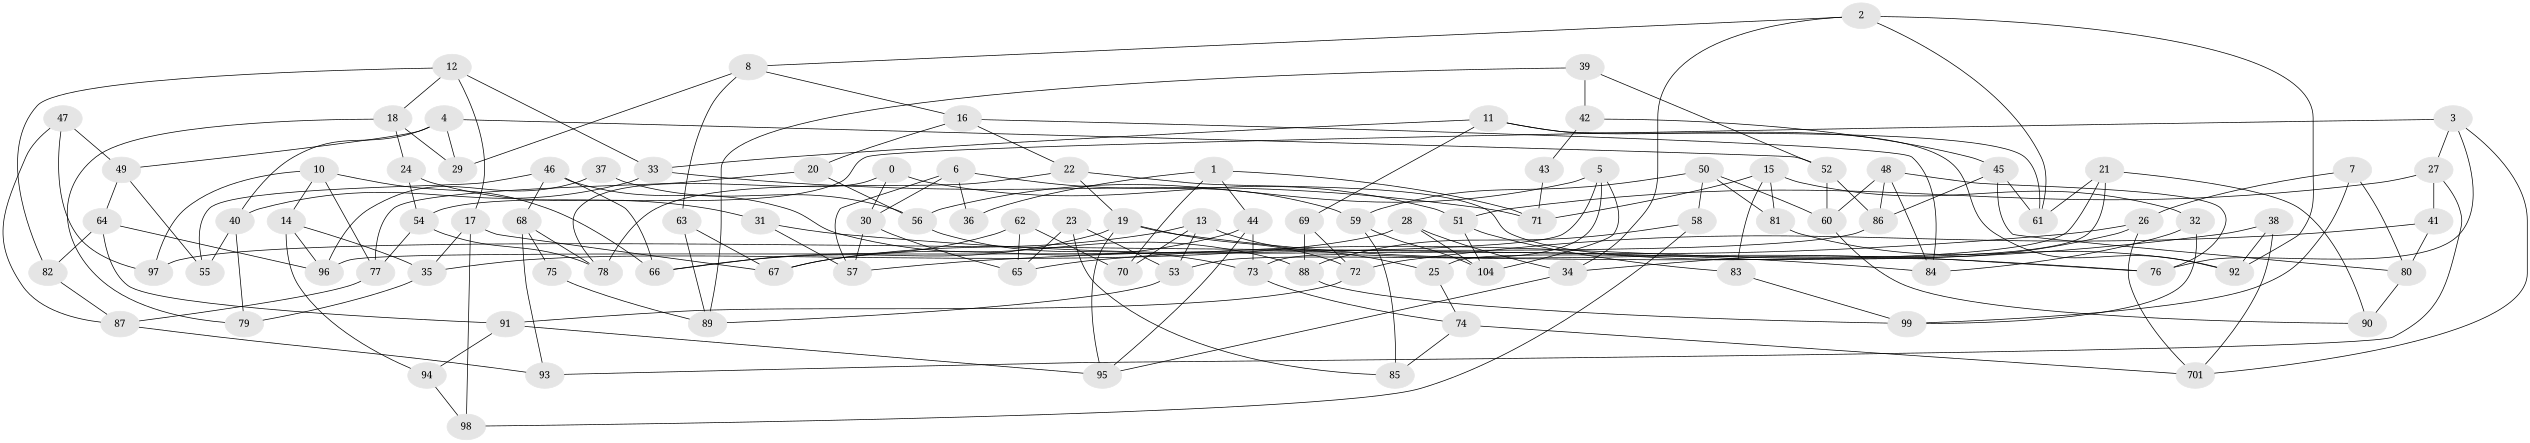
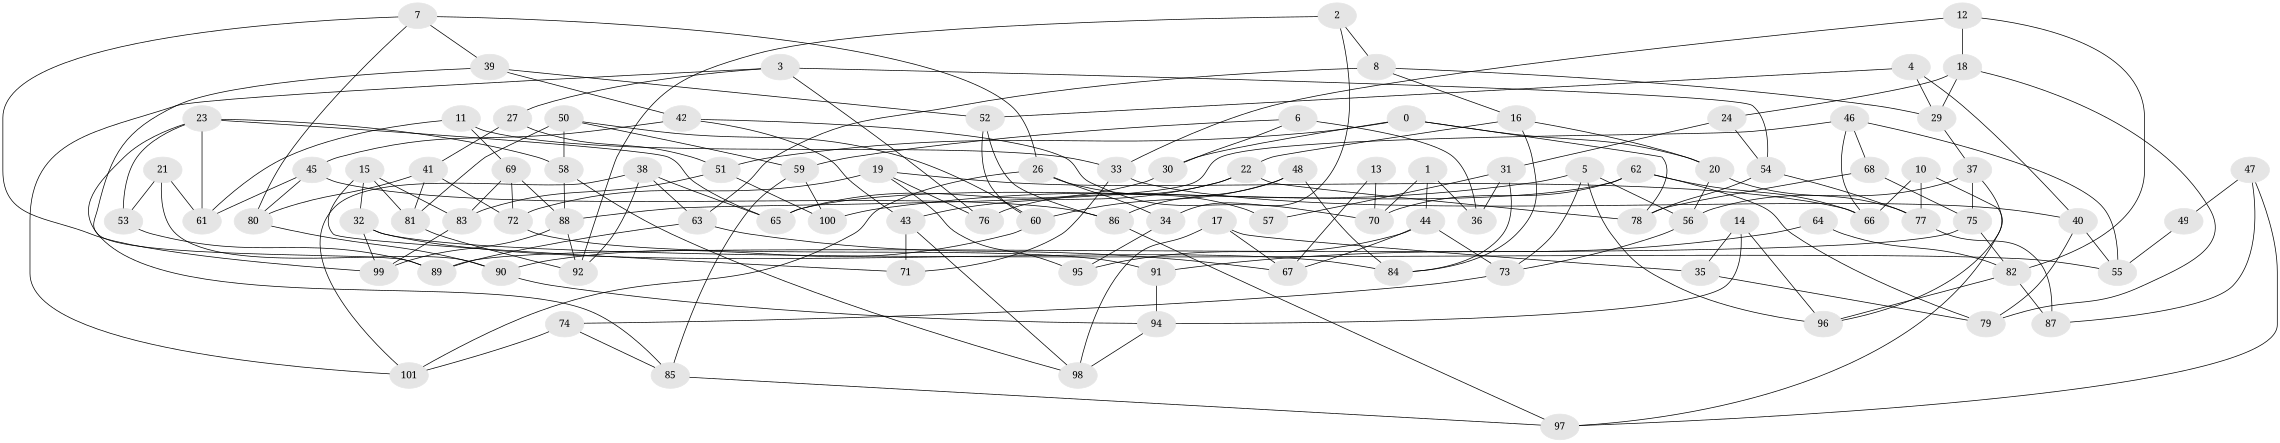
none -> (454, 41)
(1991, 94) -> (202, 170)
none -> (387, 130)
none -> (1584, 140)
(482, 142) -> none
(286, 150) -> none
none -> (1959, 150)
(1941, 157) -> (571, 247)
none -> (1078, 172)
(1386, 185) -> none
none -> (422, 190)
(2117, 190) -> none
none -> (488, 194)
(112, 195) -> none
(303, 196) -> none
none -> (670, 196)
(1100, 199) -> (1078, 199)
none -> (1972, 200)
none -> (1489, 201)
(852, 204) -> none
(1407, 221) -> none
none -> (1803, 241)
(213, 247) -> (1937, 293)
(859, 247) -> none
(1188, 247) -> none
none -> (1993, 248)
none -> (1668, 255)
(1434, 273) -> none
(1486, 273) -> (827, 221)
none -> (992, 298)
none -> (827, 313)
(804, 350) -> none
(545, 376) -> none
(2195, 376) -> (409, 376)
none -> (1115, 401)
